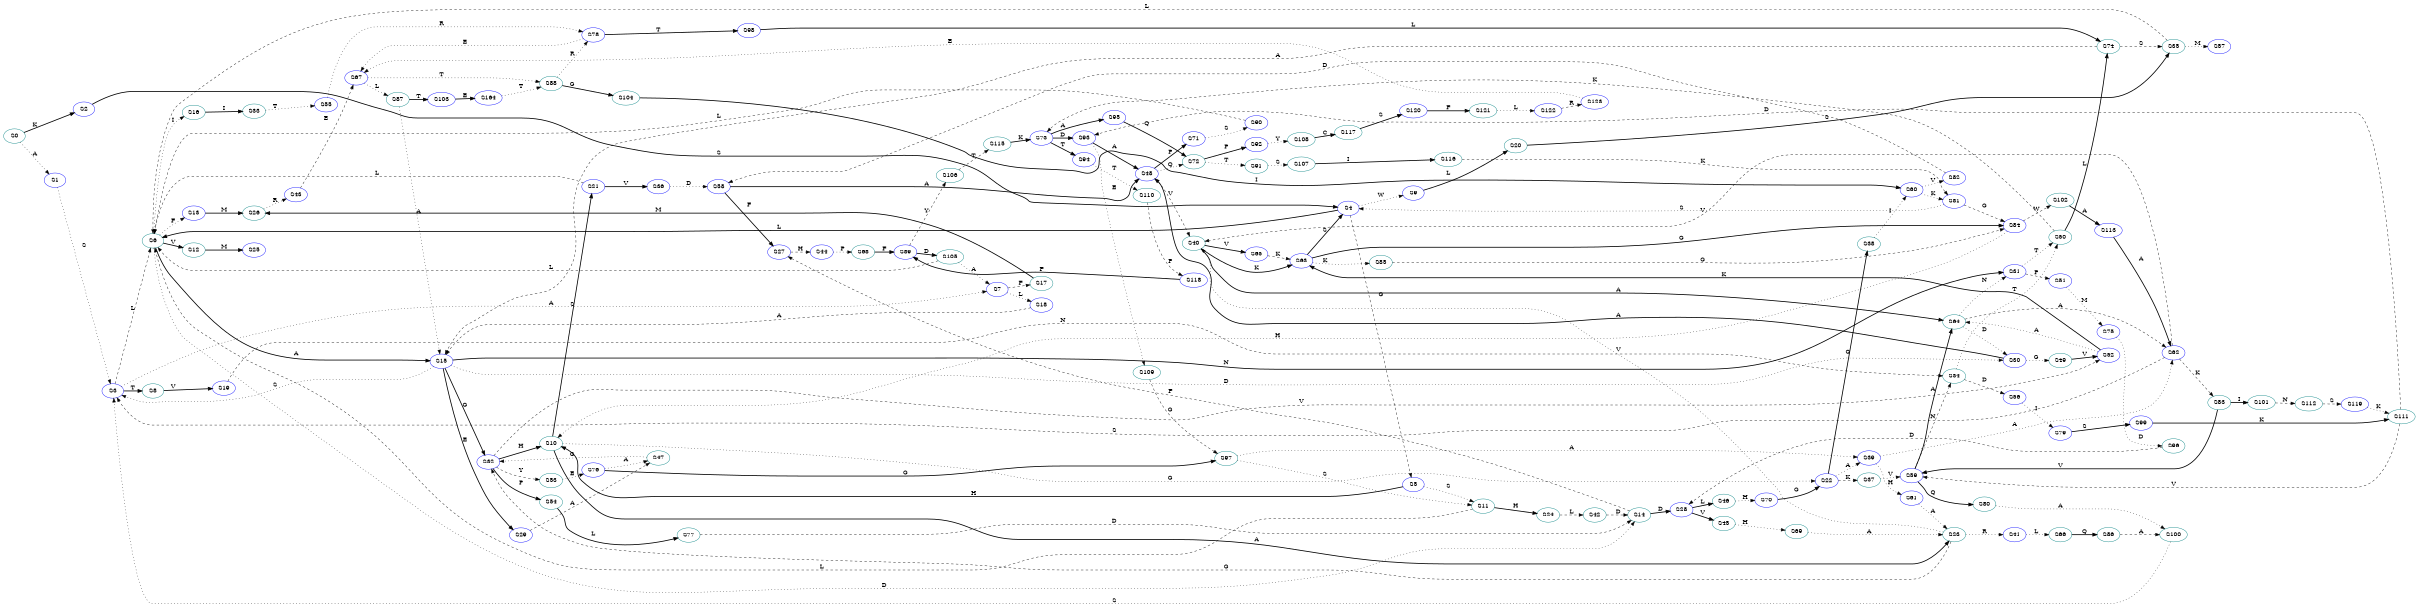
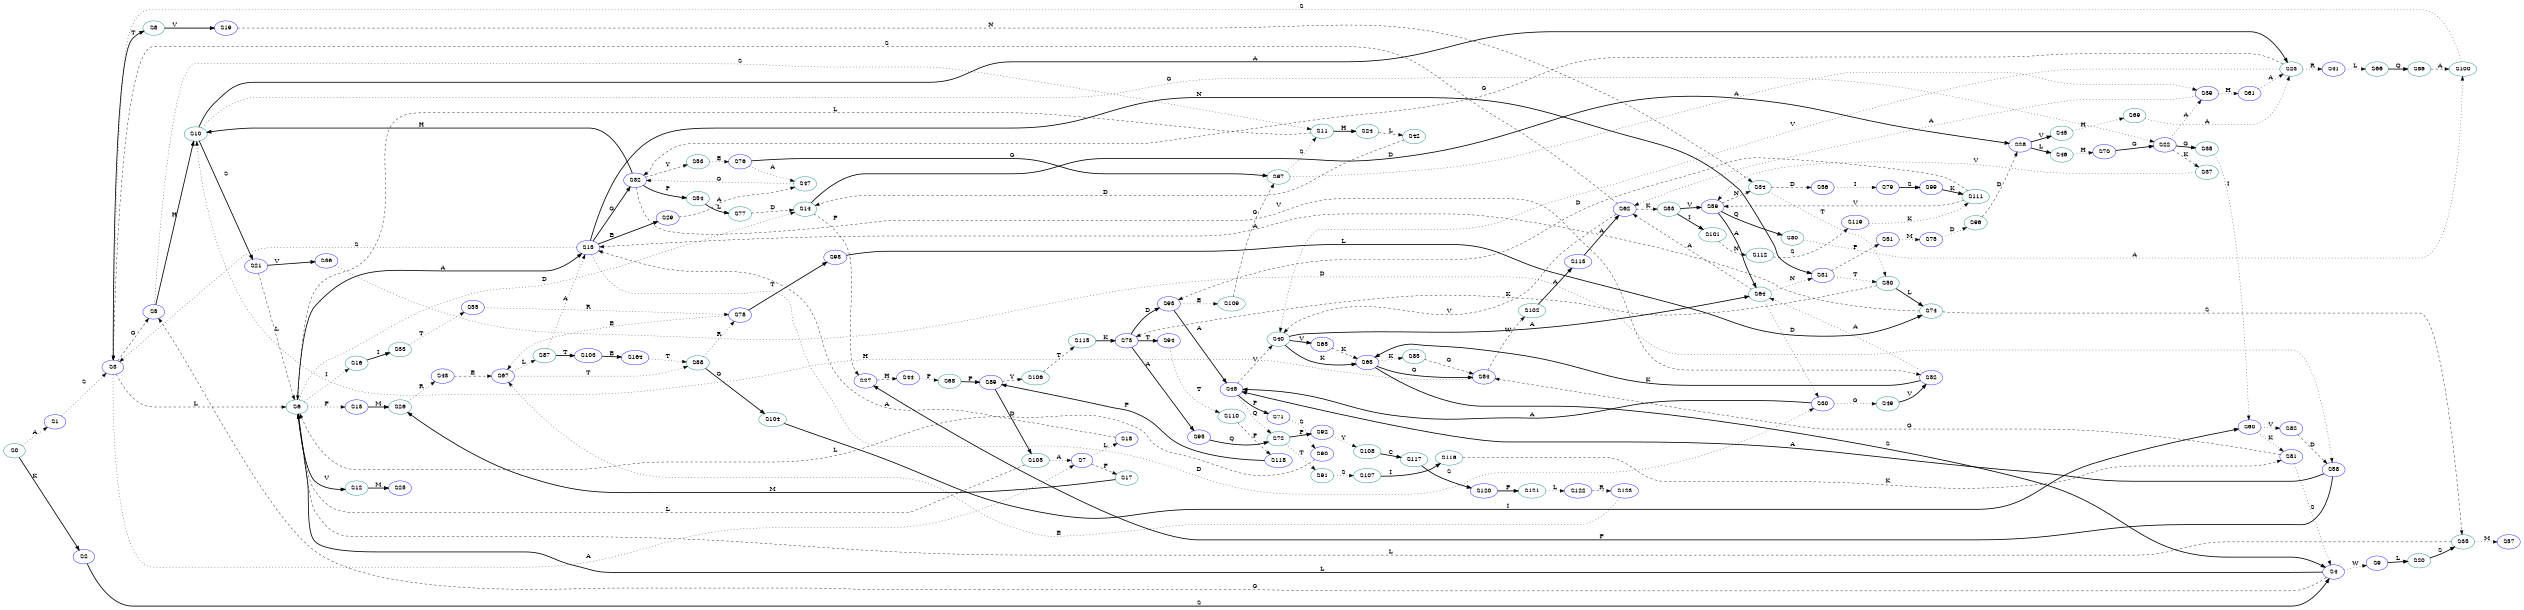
none -> (132, 341)
